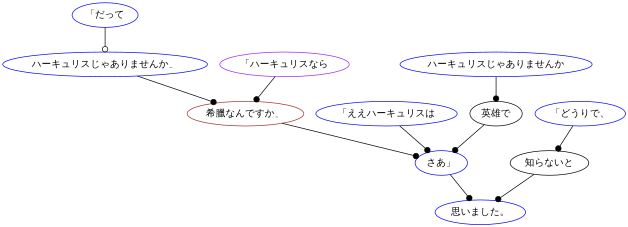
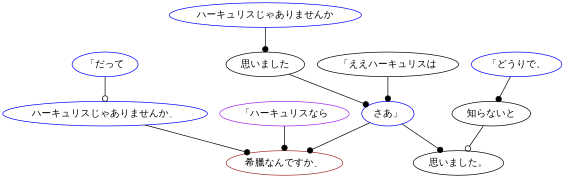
(387, 114) -> (388, 64)
(496, 114) -> (265, 64)
(348, 139) -> (341, 136)
(517, 186) -> (476, 136)
(480, 212) -> (458, 163)
